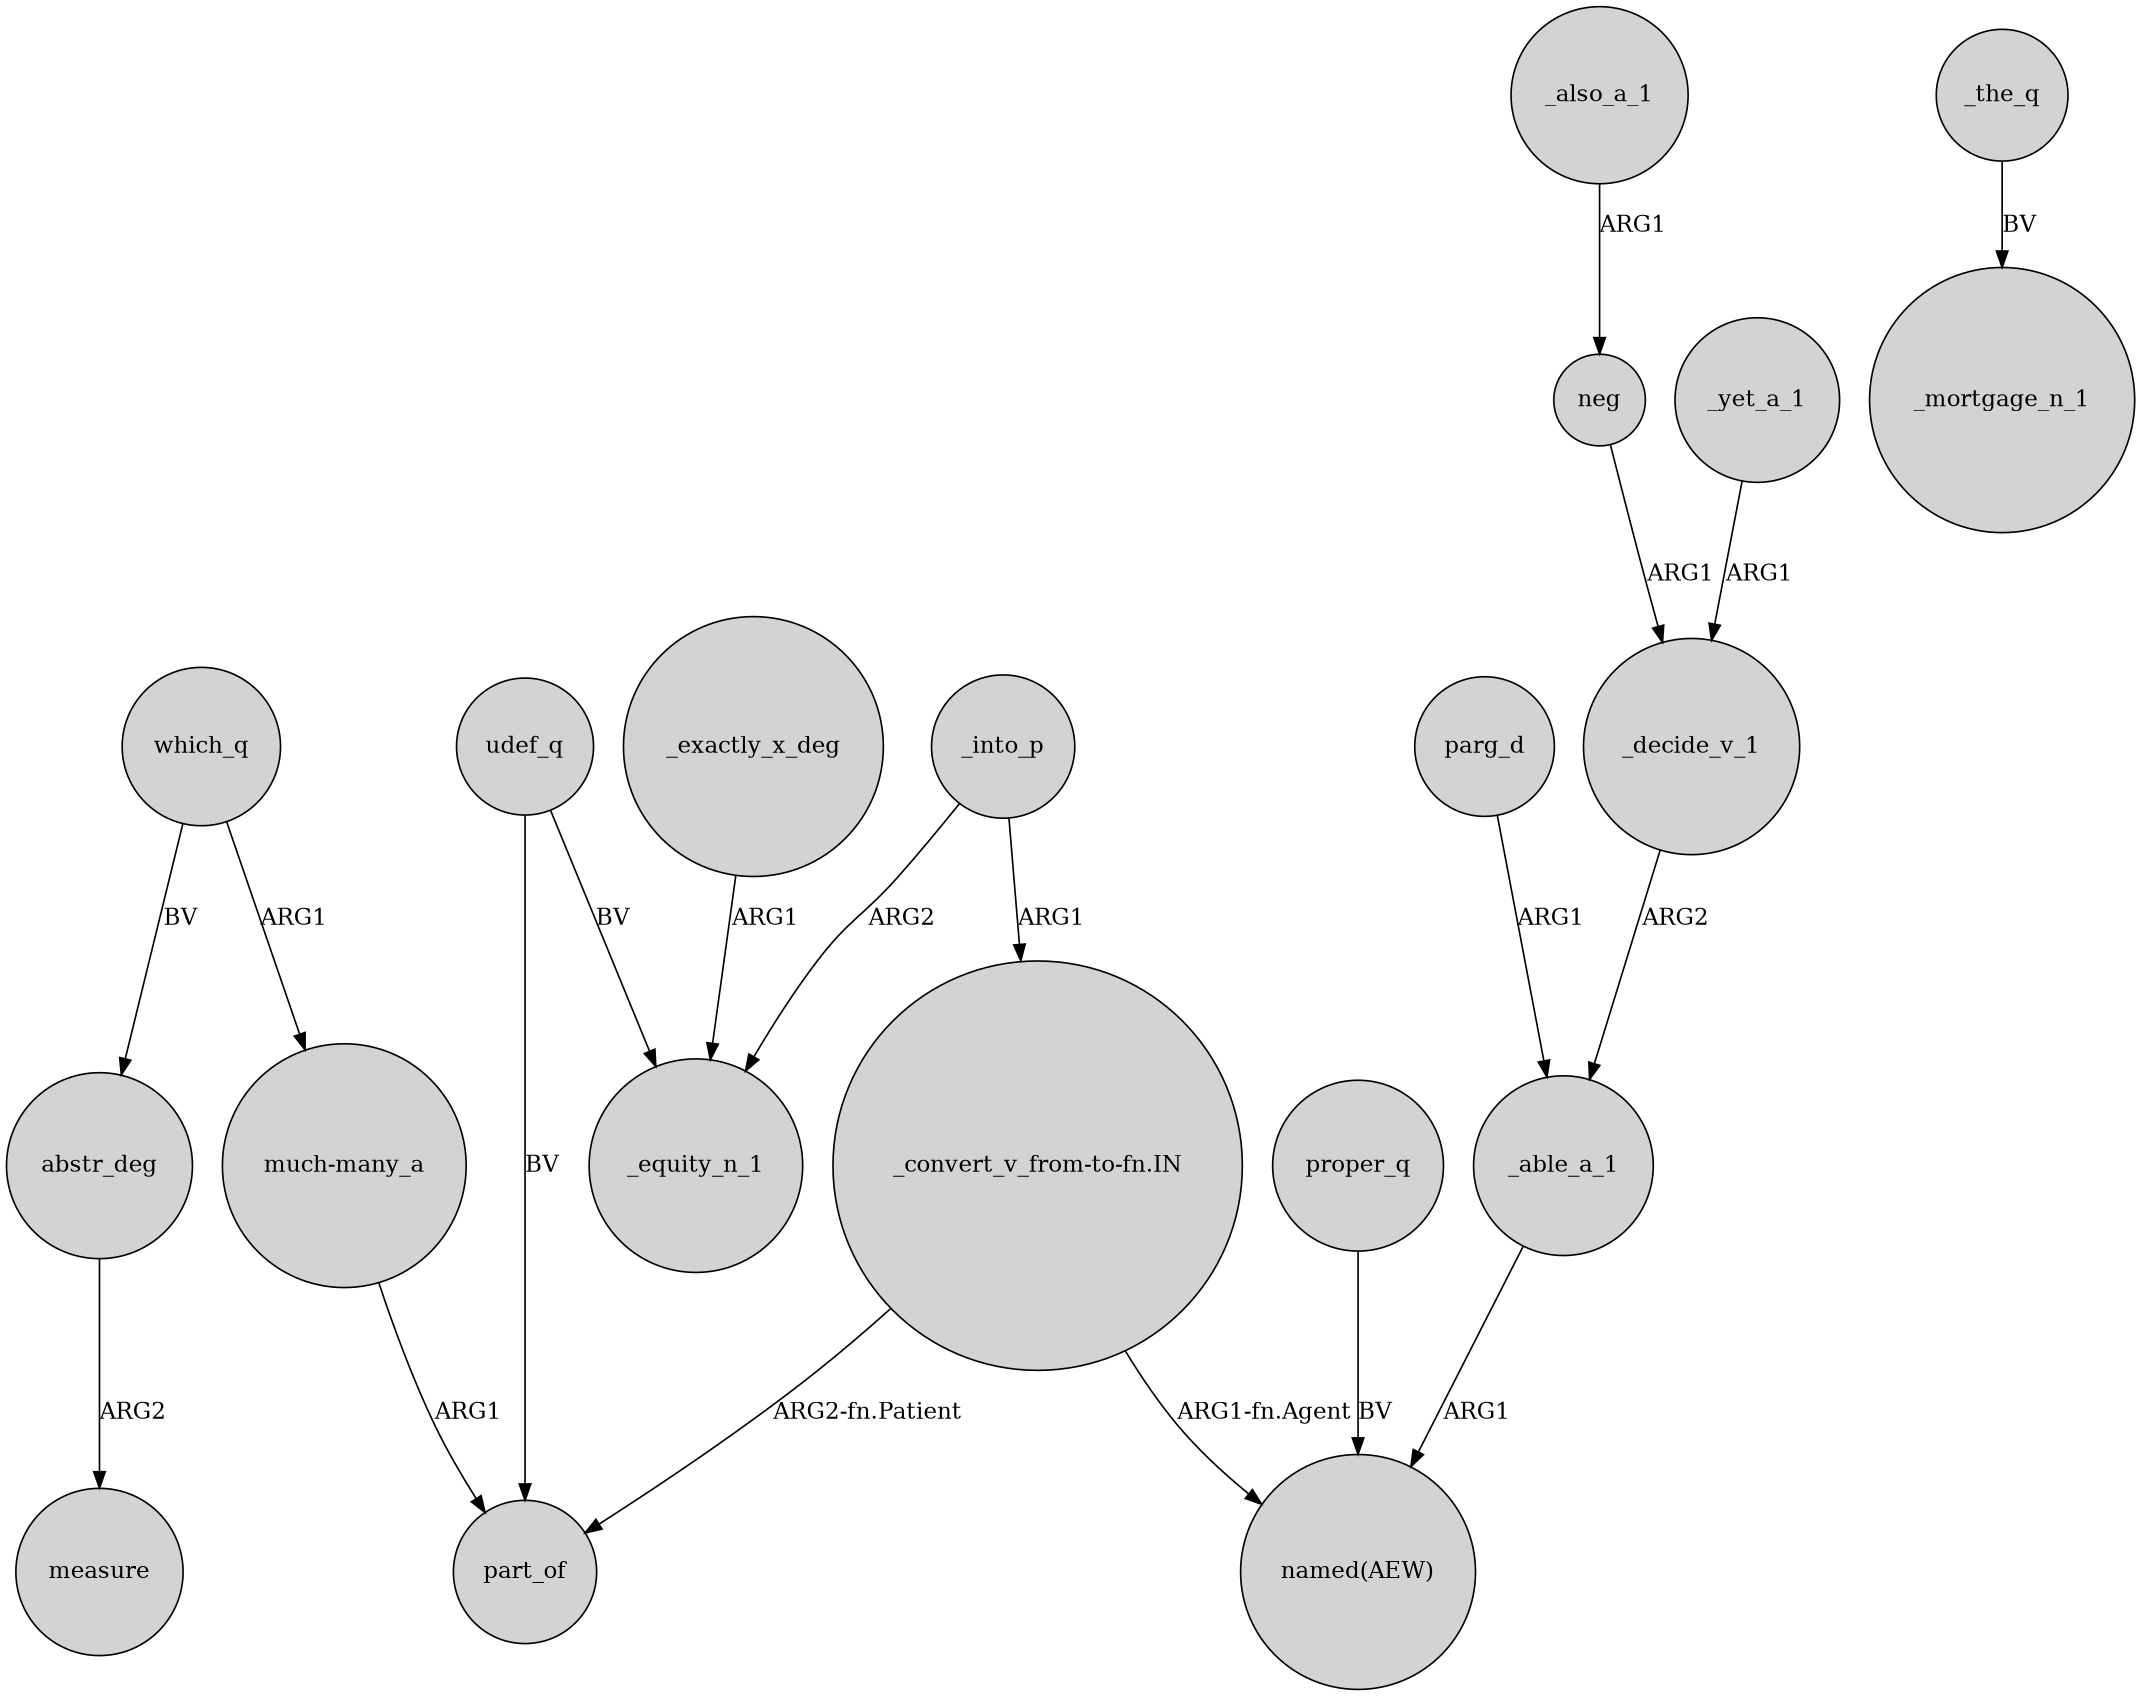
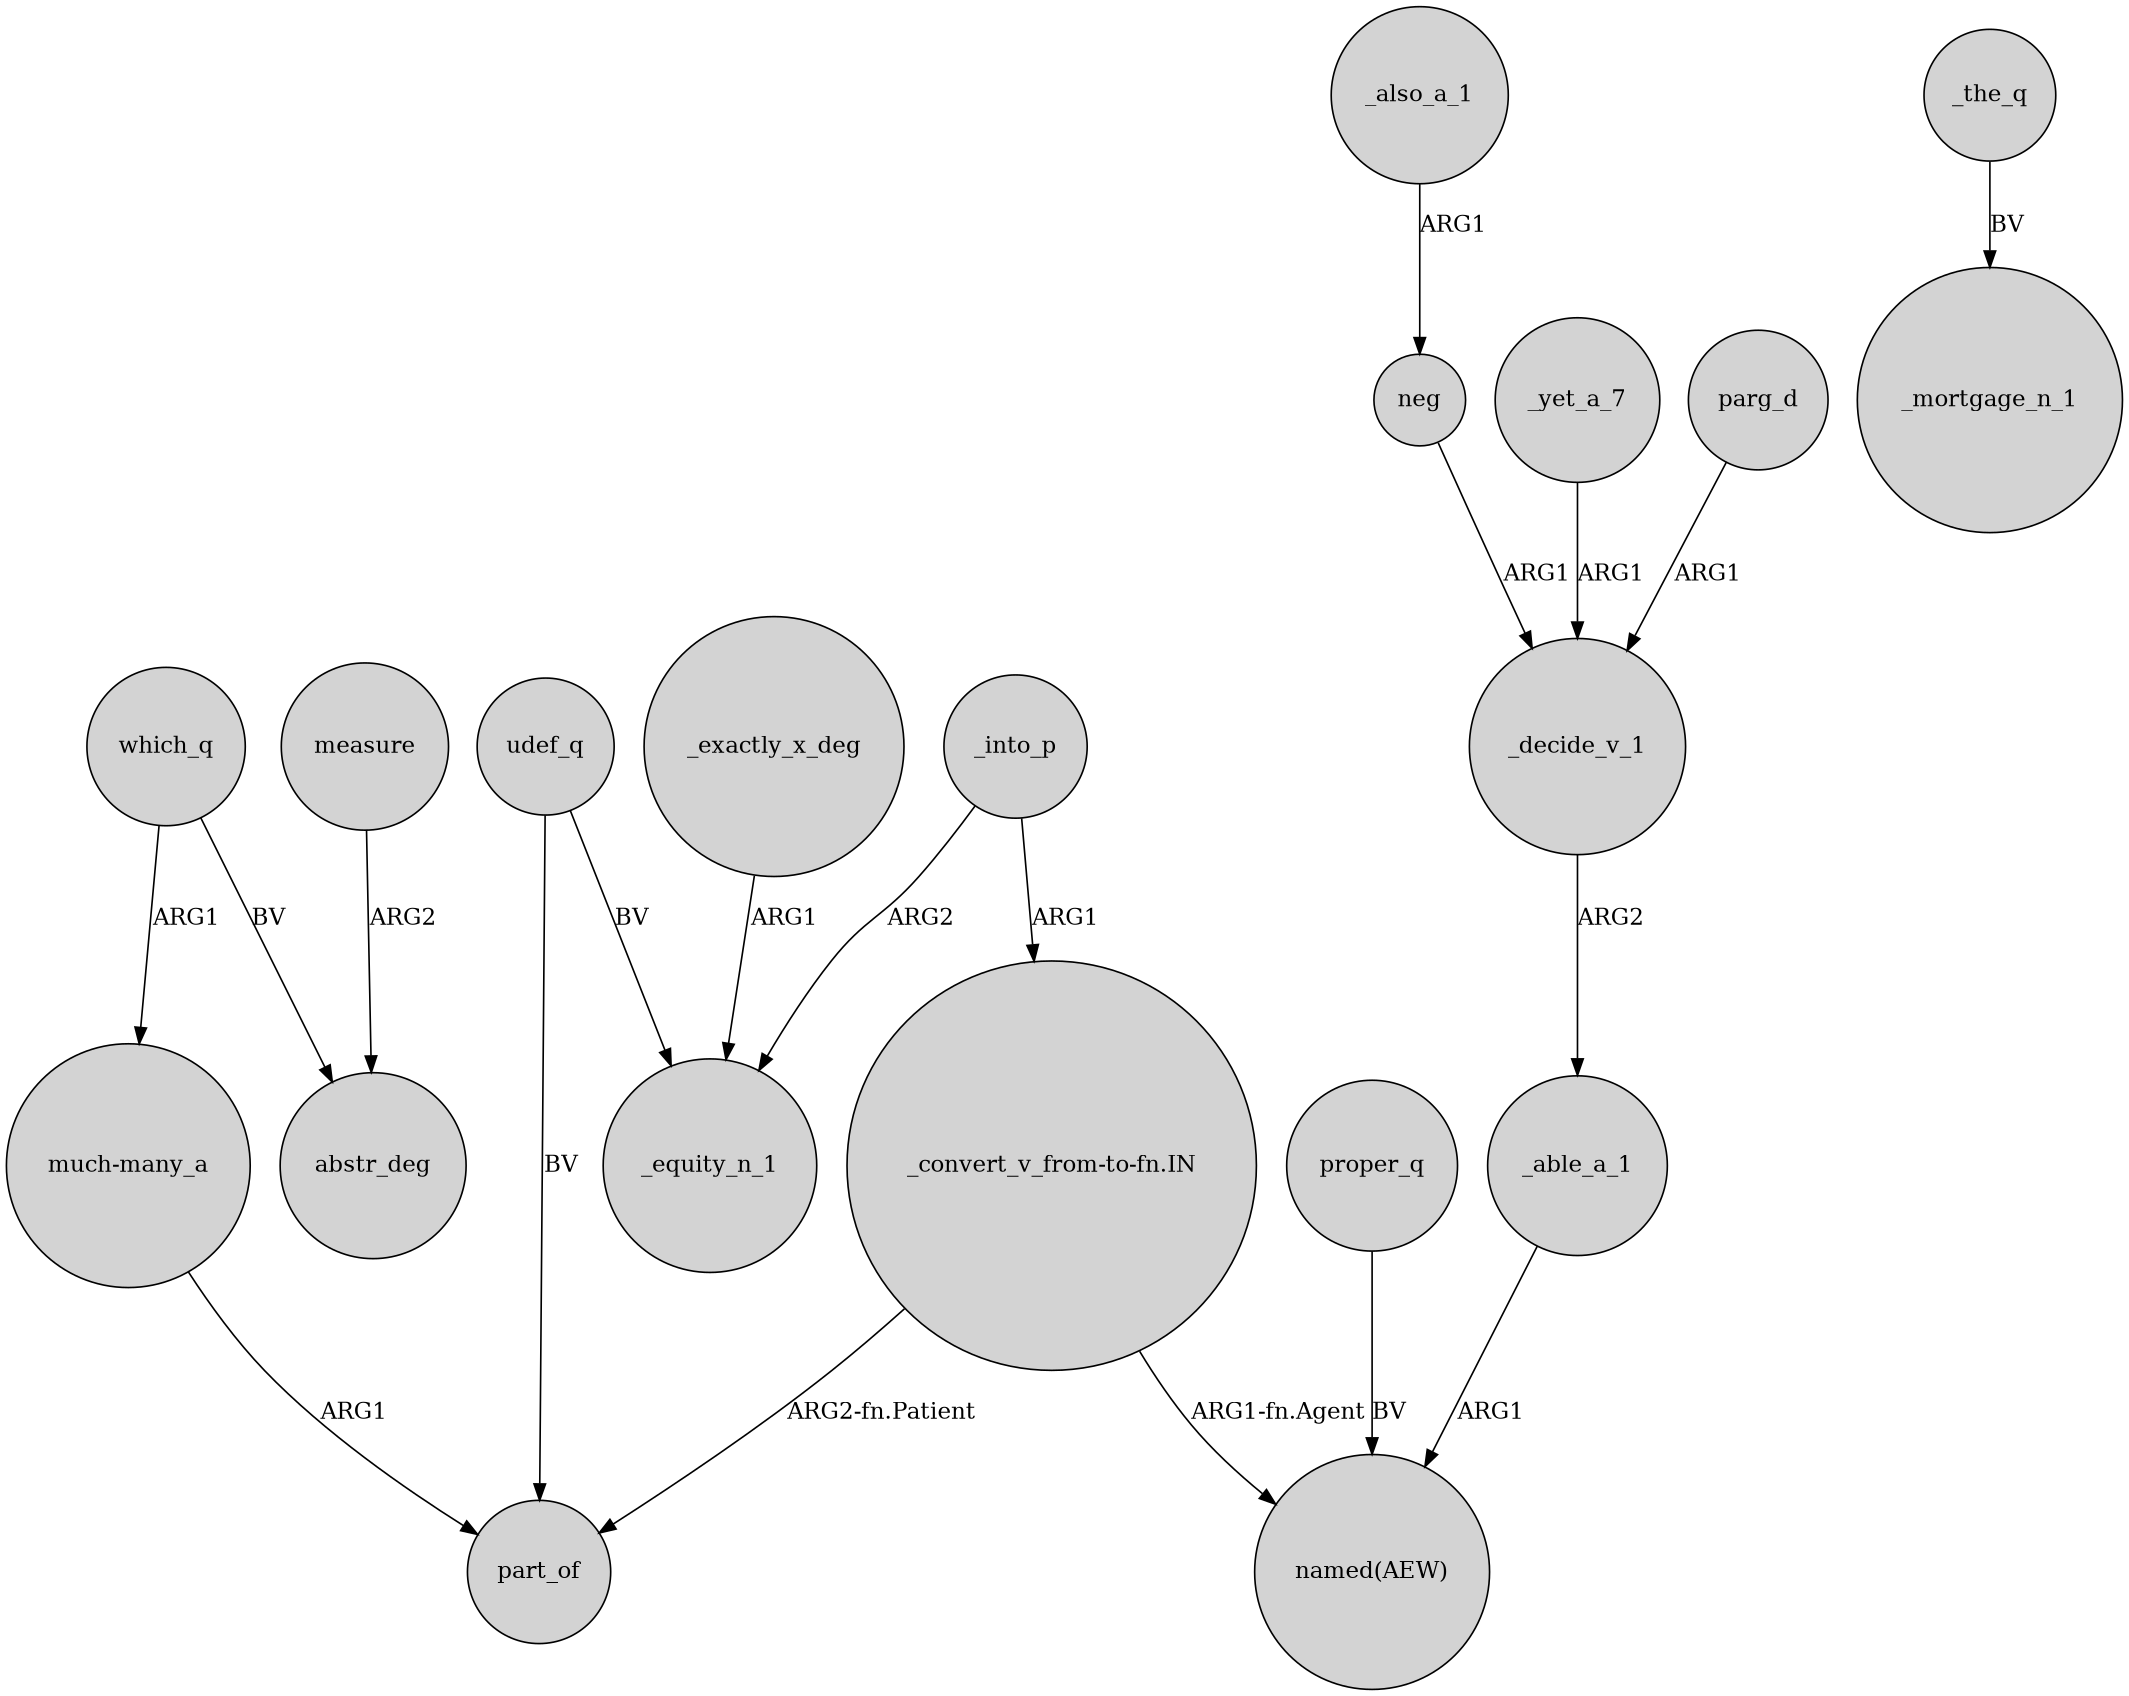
(1757, 400) -> (1577, 400)
(1521, 938) -> (1681, 549)
(99, 1365) -> (369, 943)
